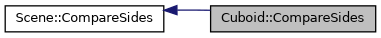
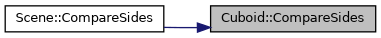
(194, 10) -> (181, 28)
